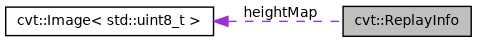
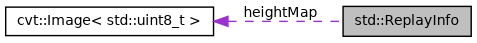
(407, 21) -> (407, 21)
